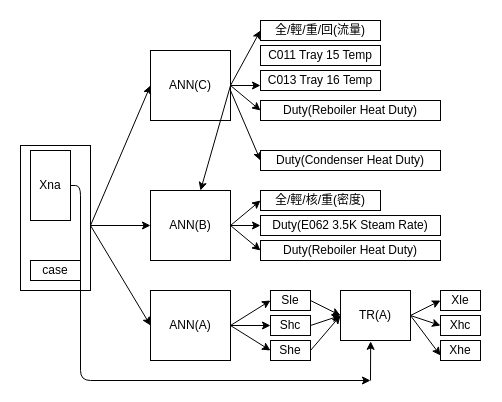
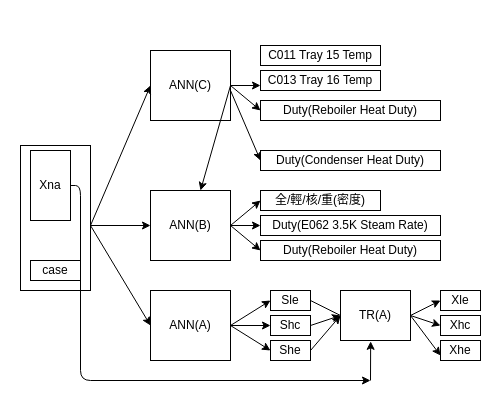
(321, 31) -> none
(244, 60) -> none
(333, 312) -> (335, 313)
